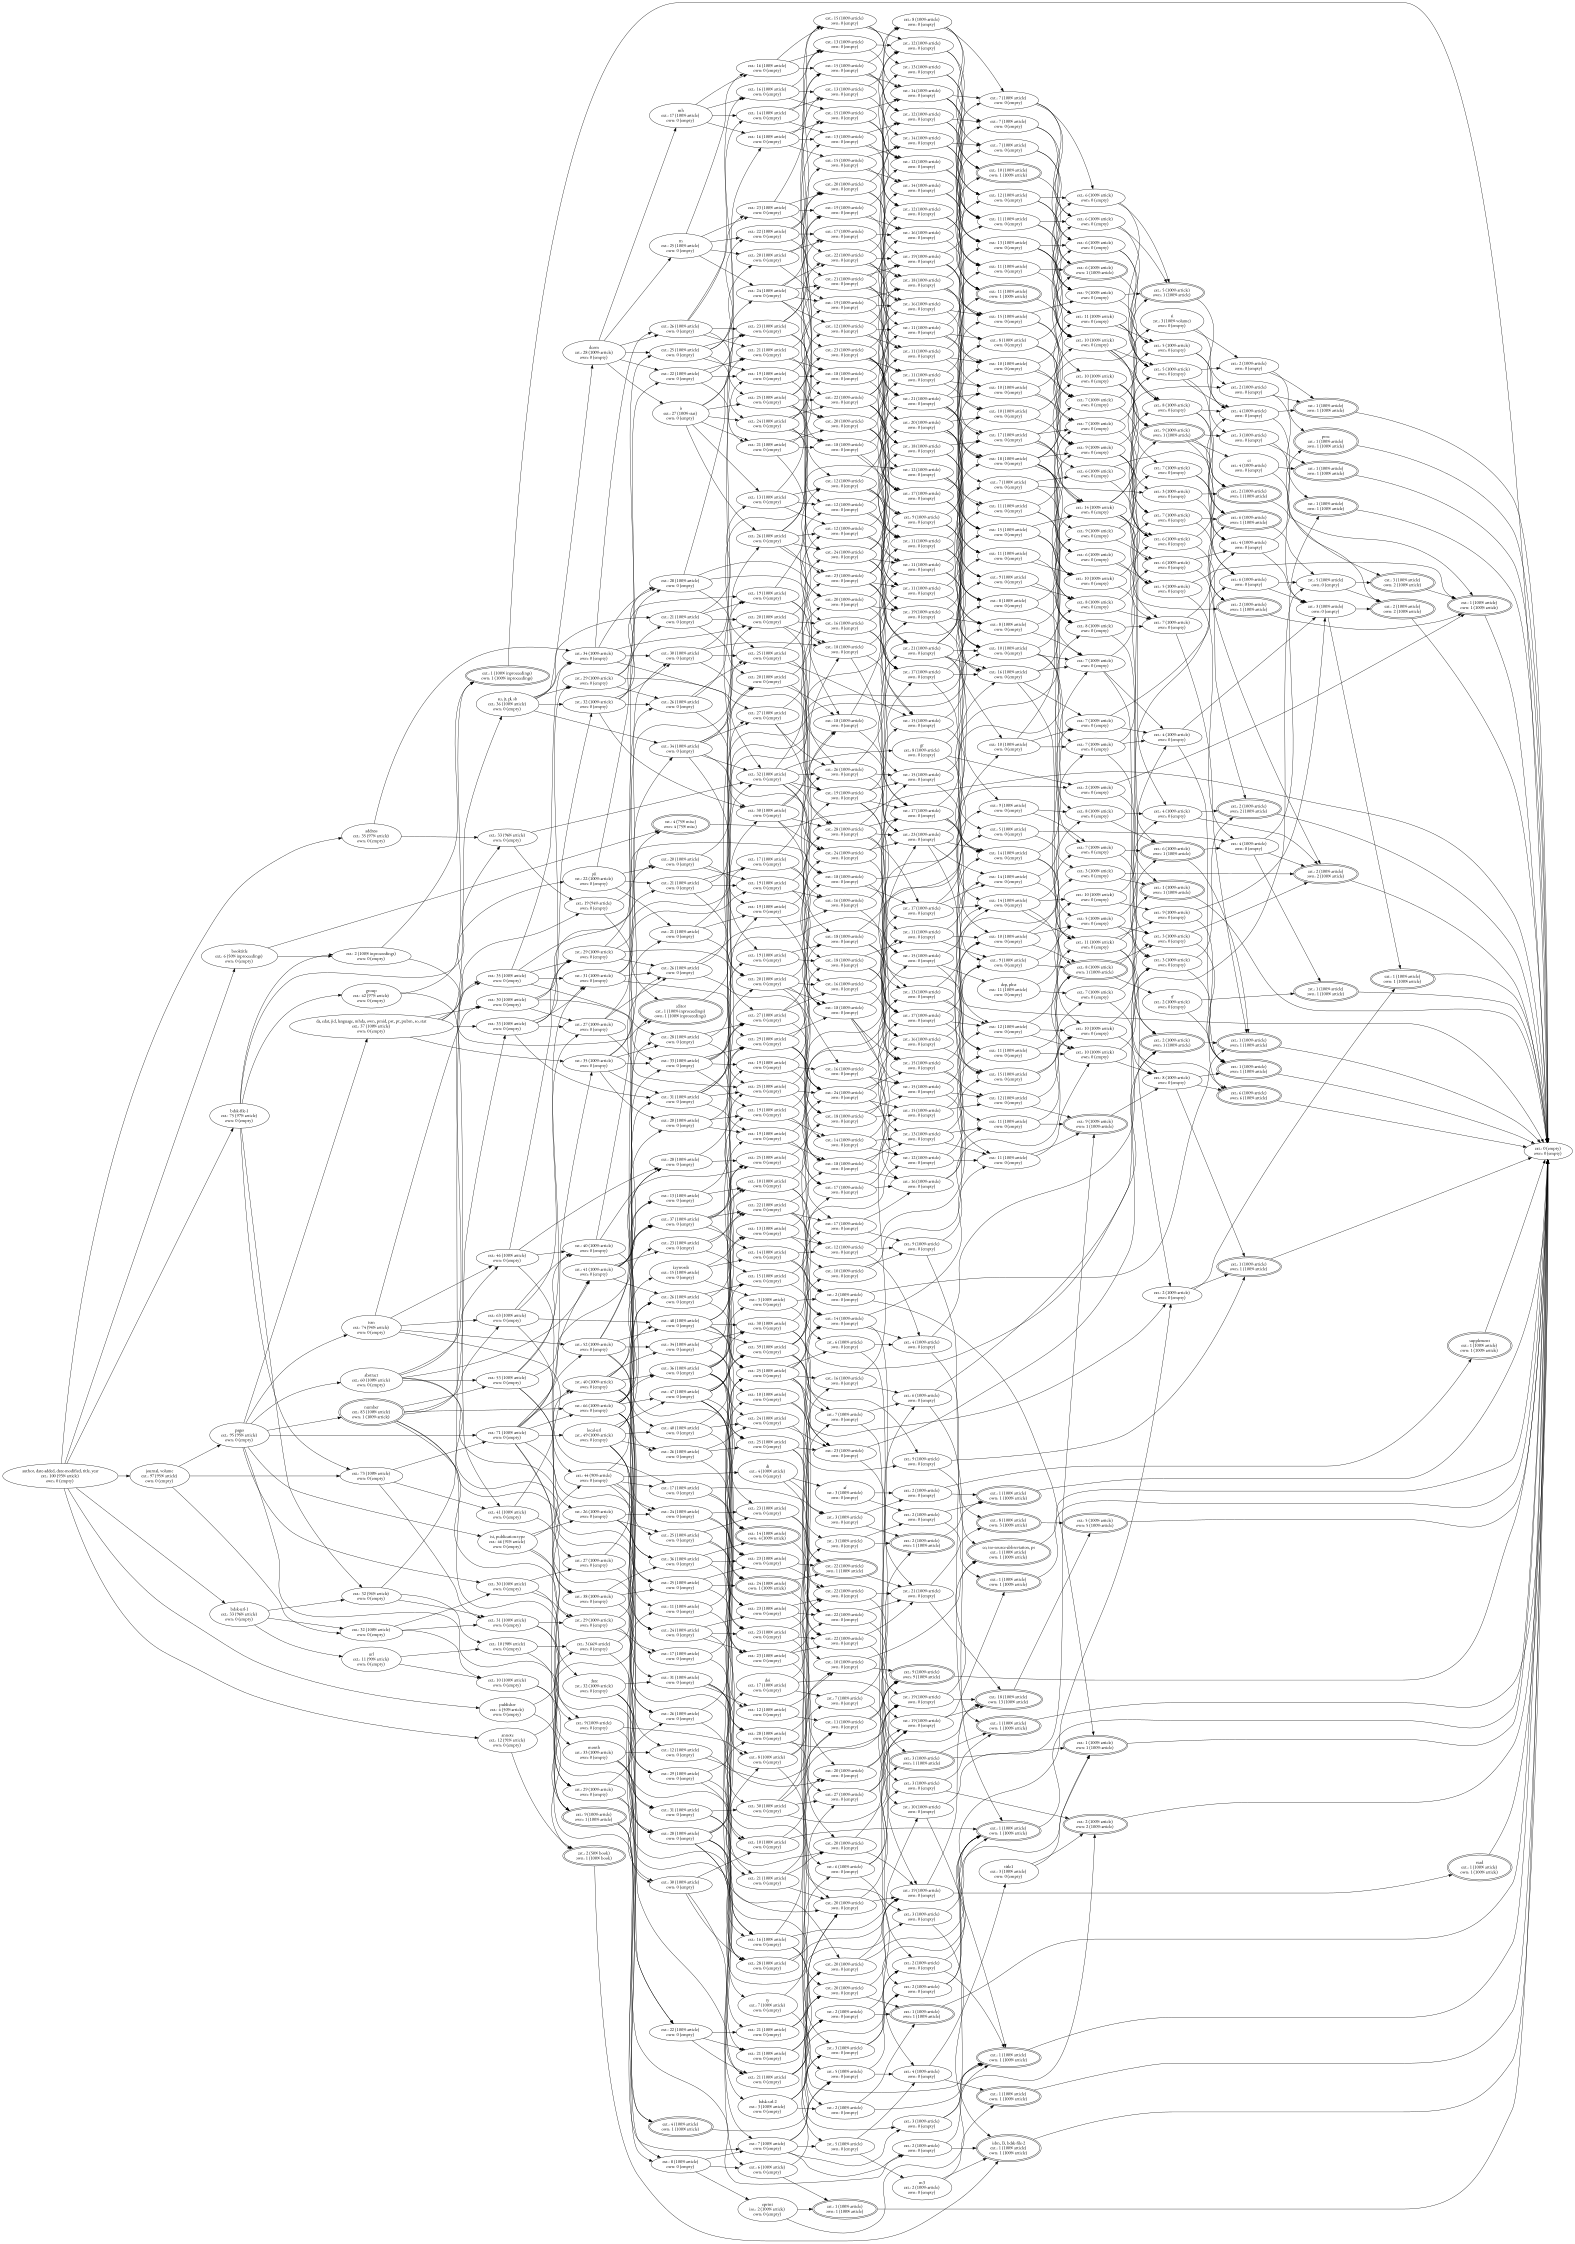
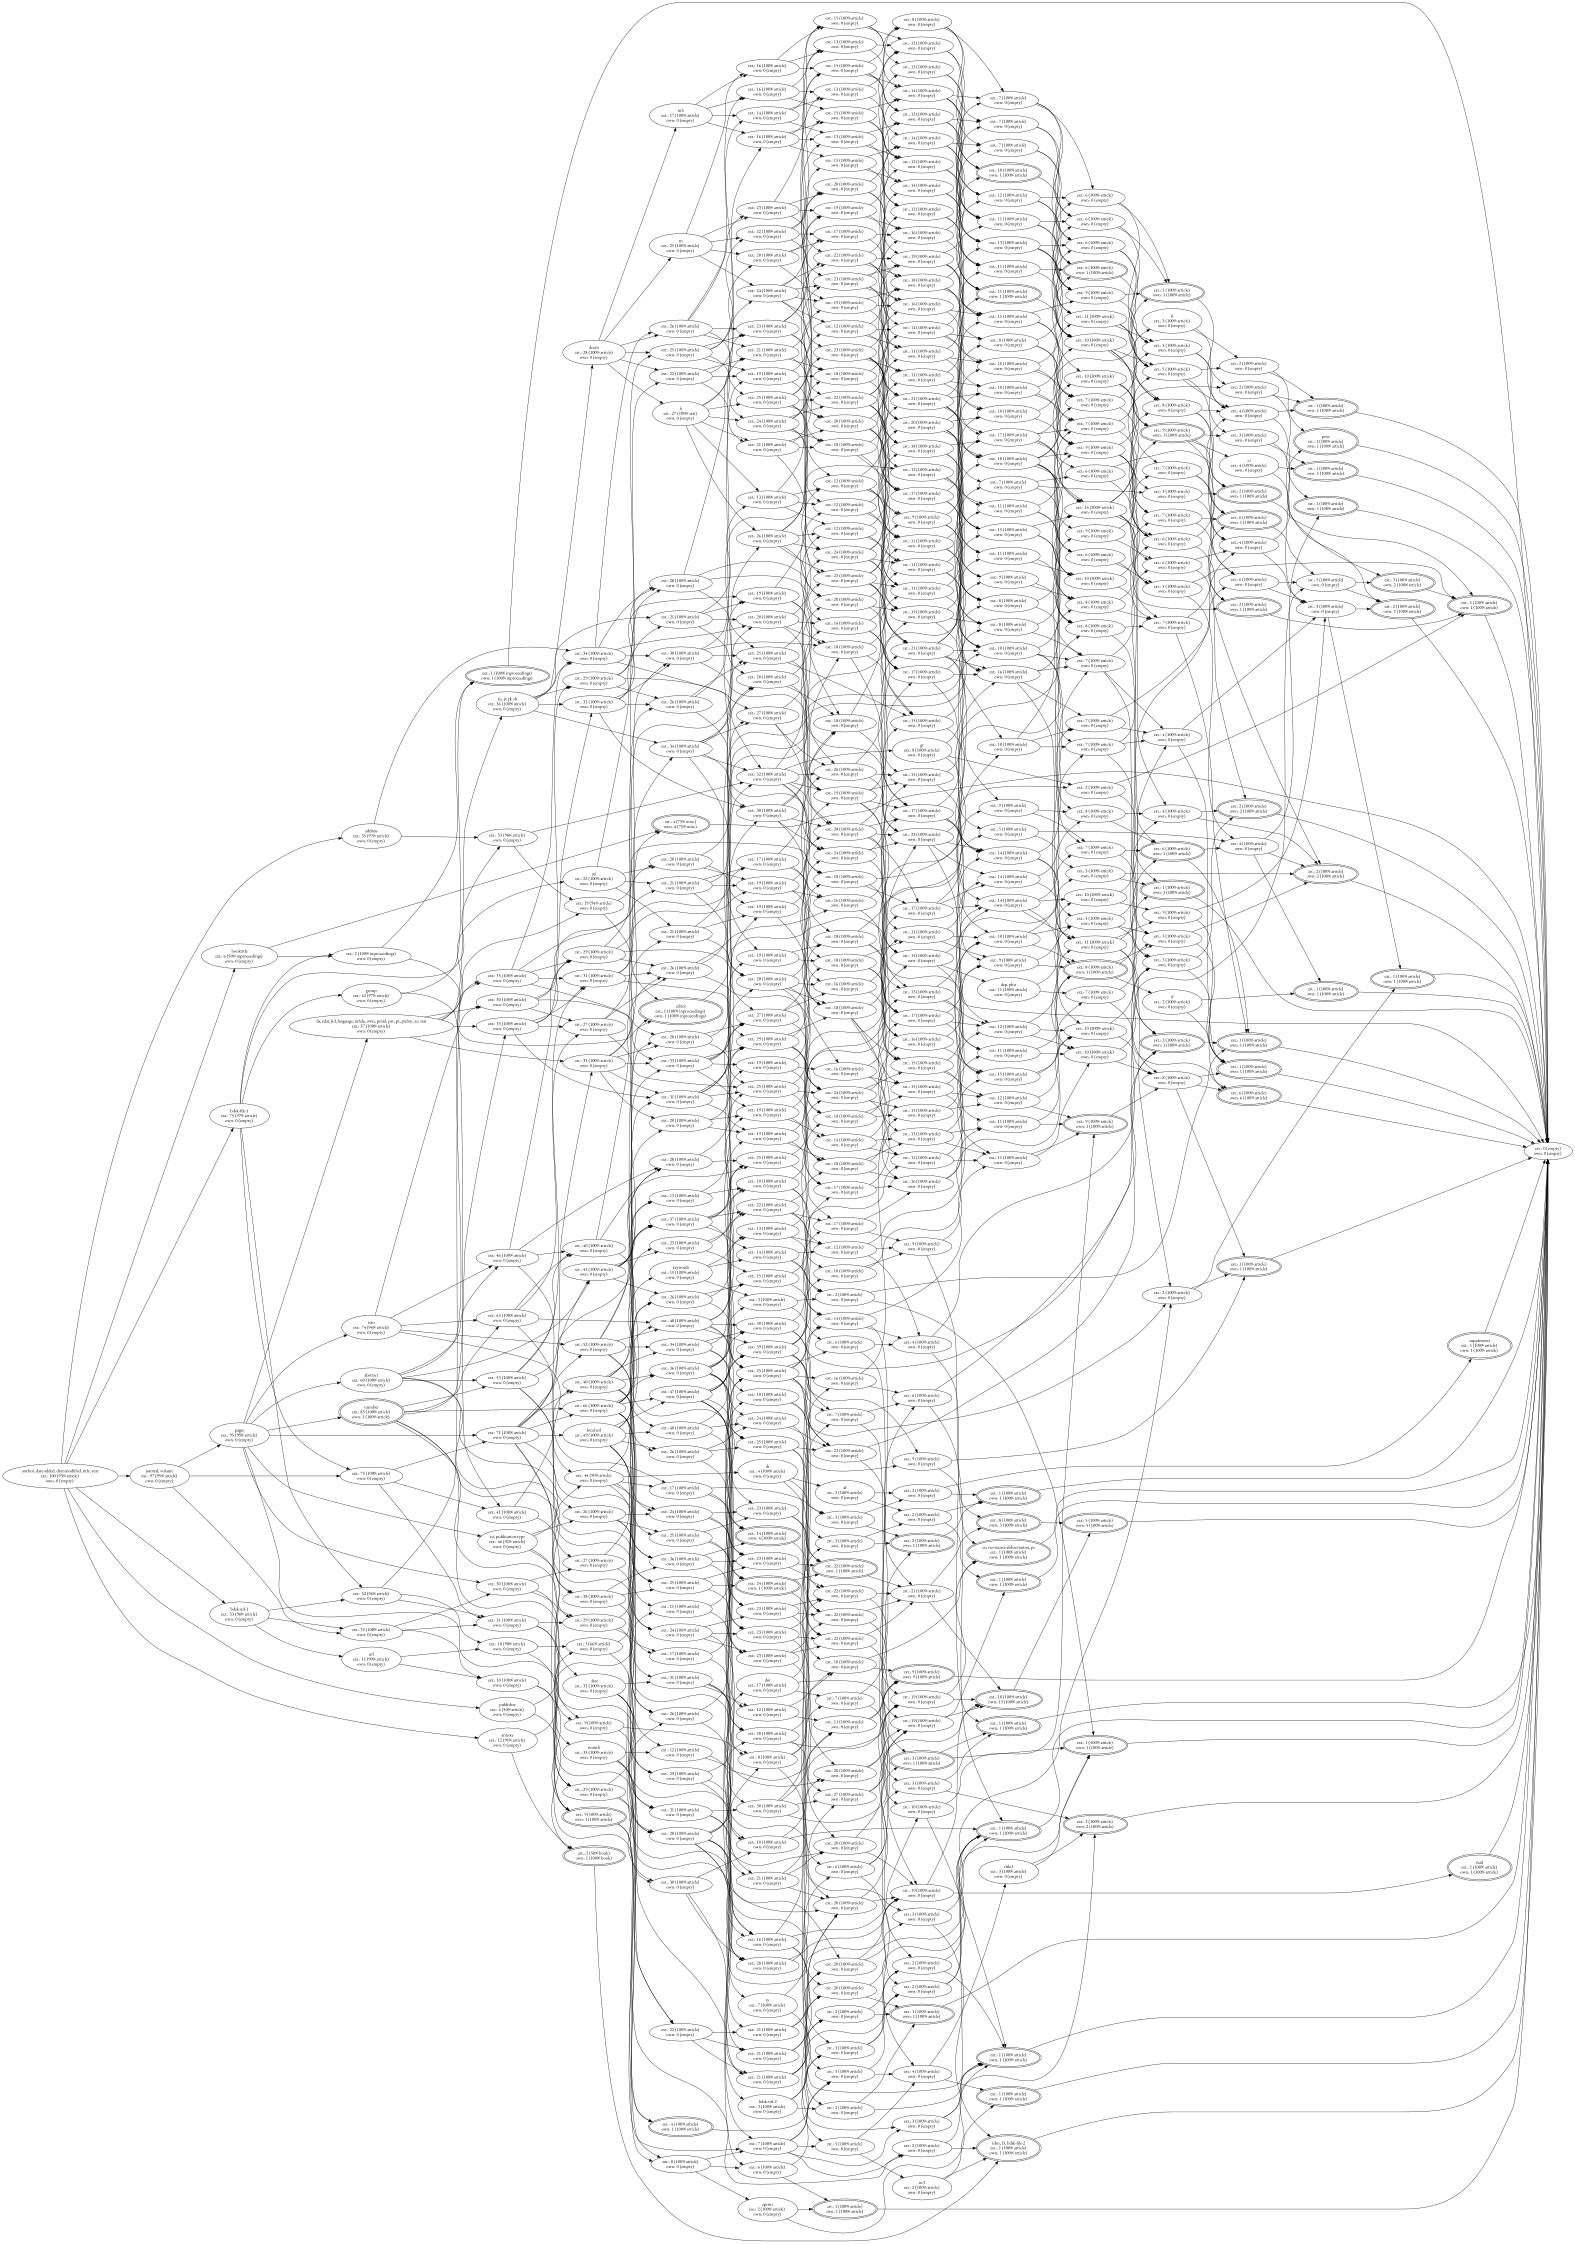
(1172, 321) -> (1172, 321)
